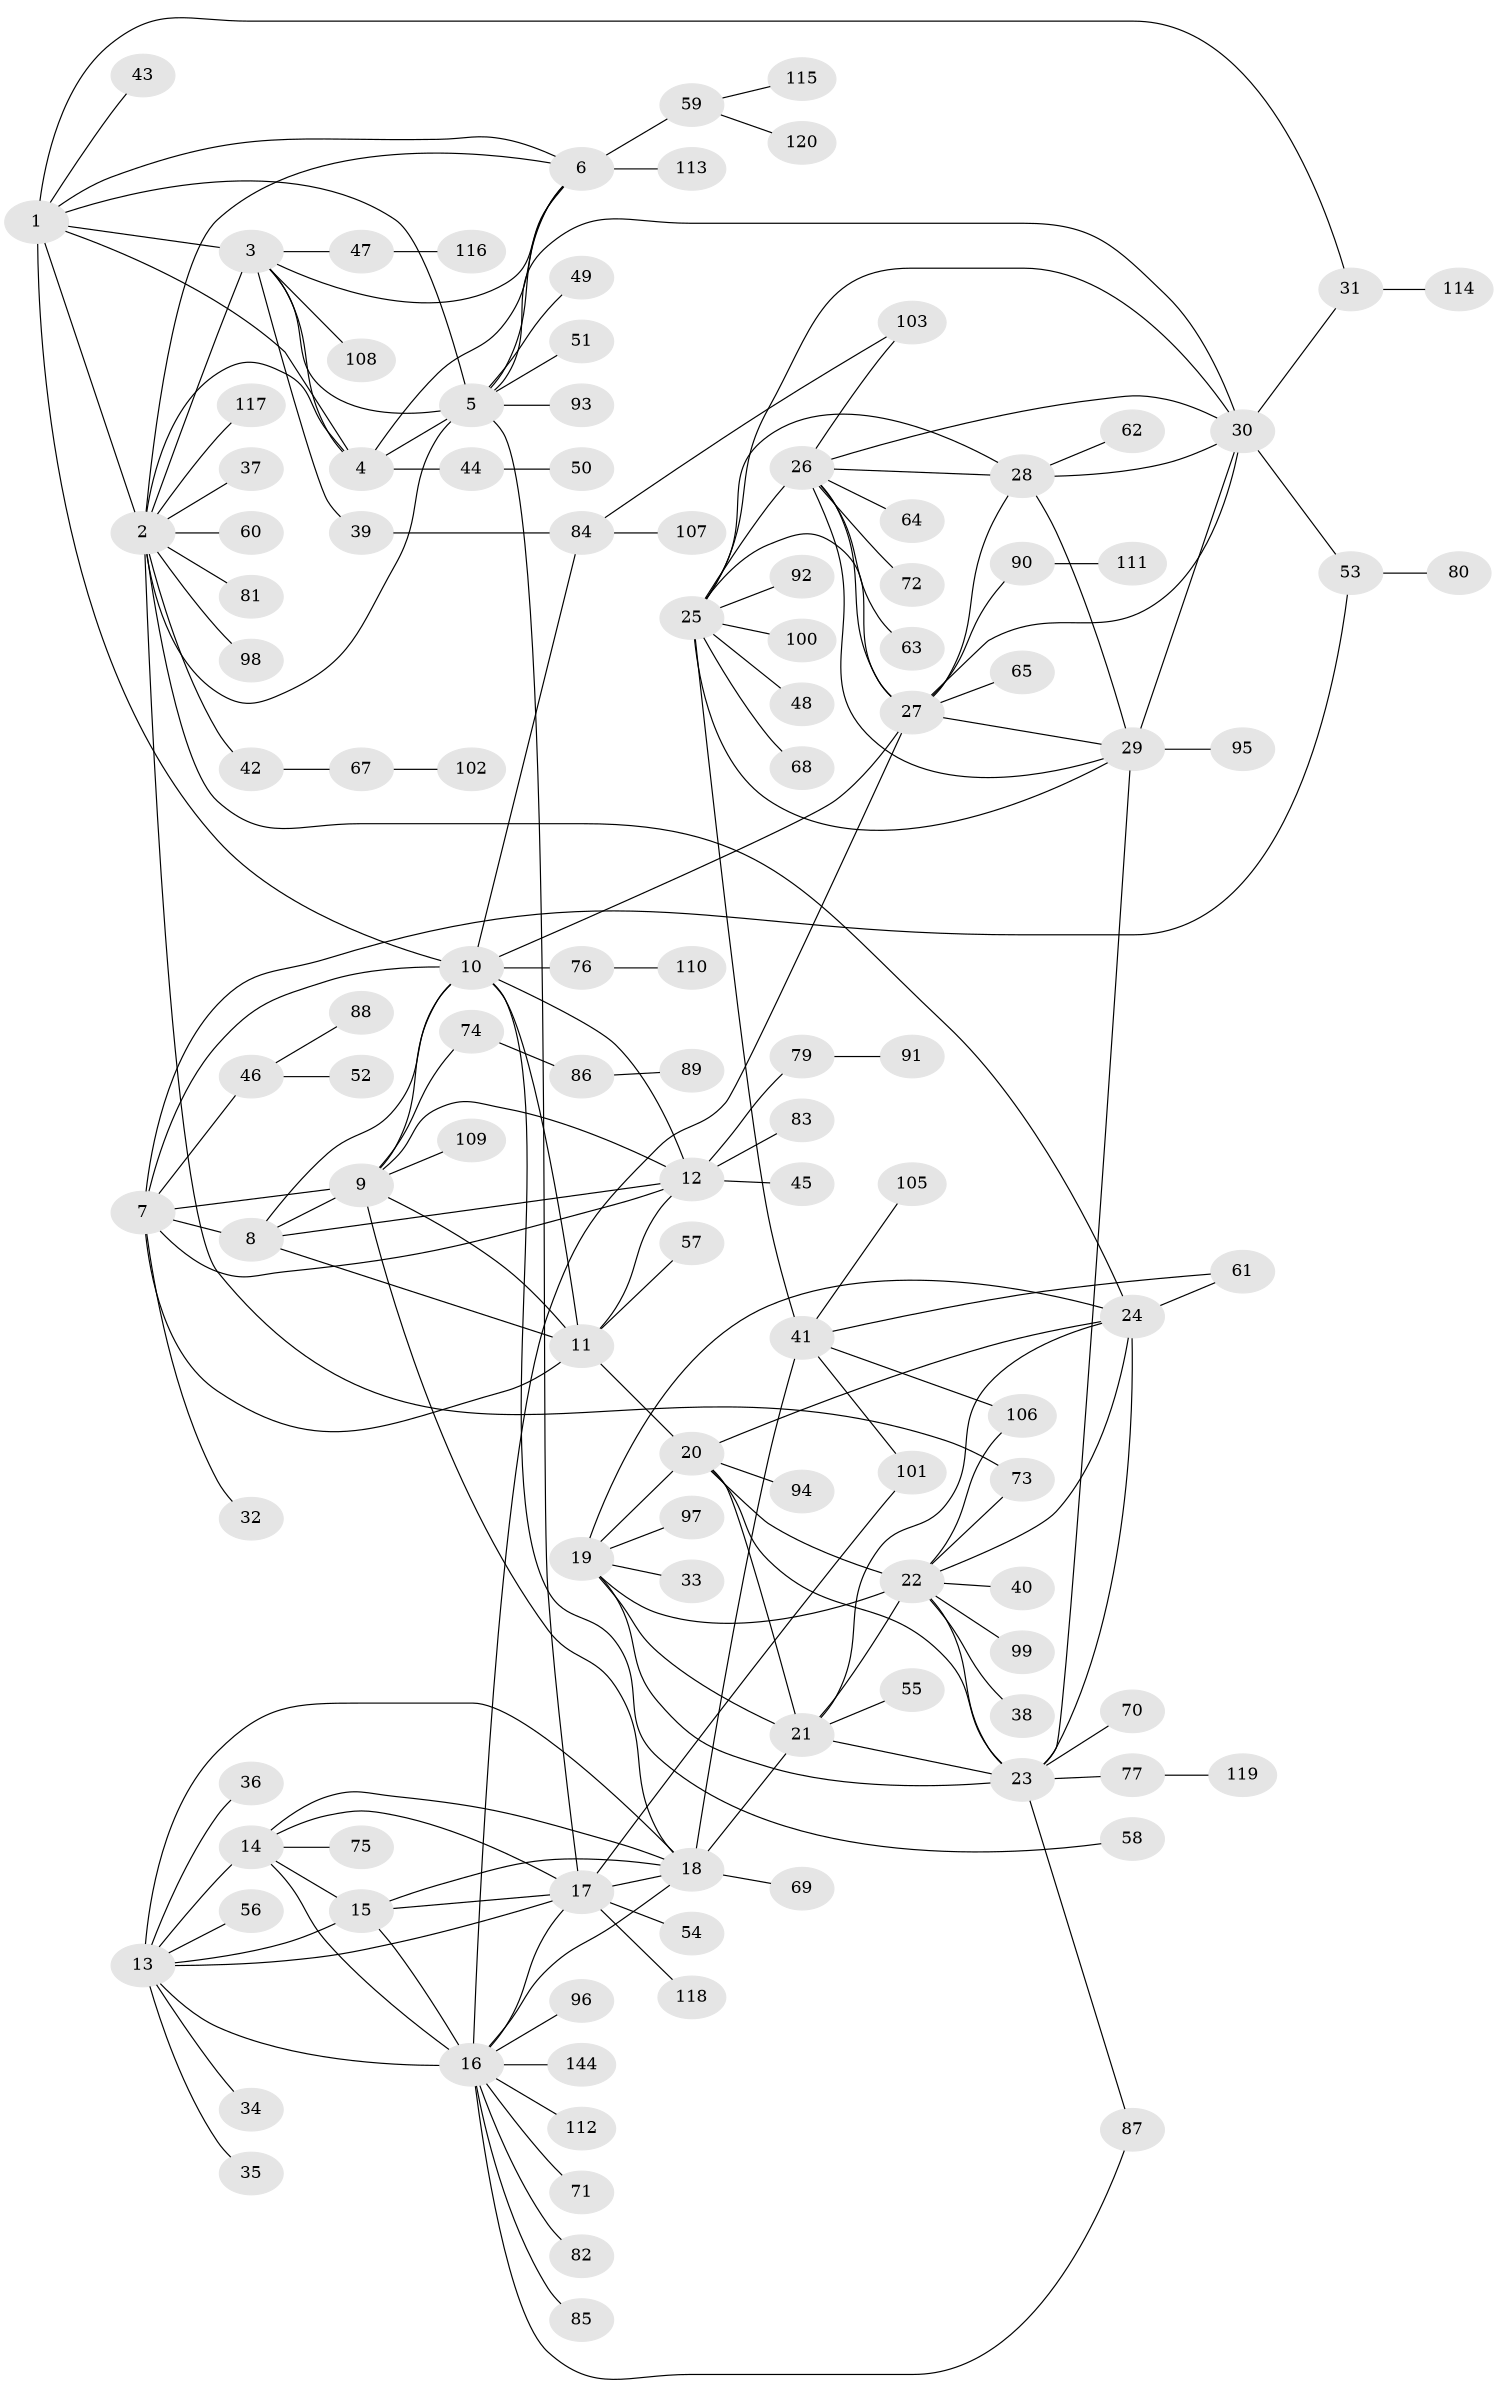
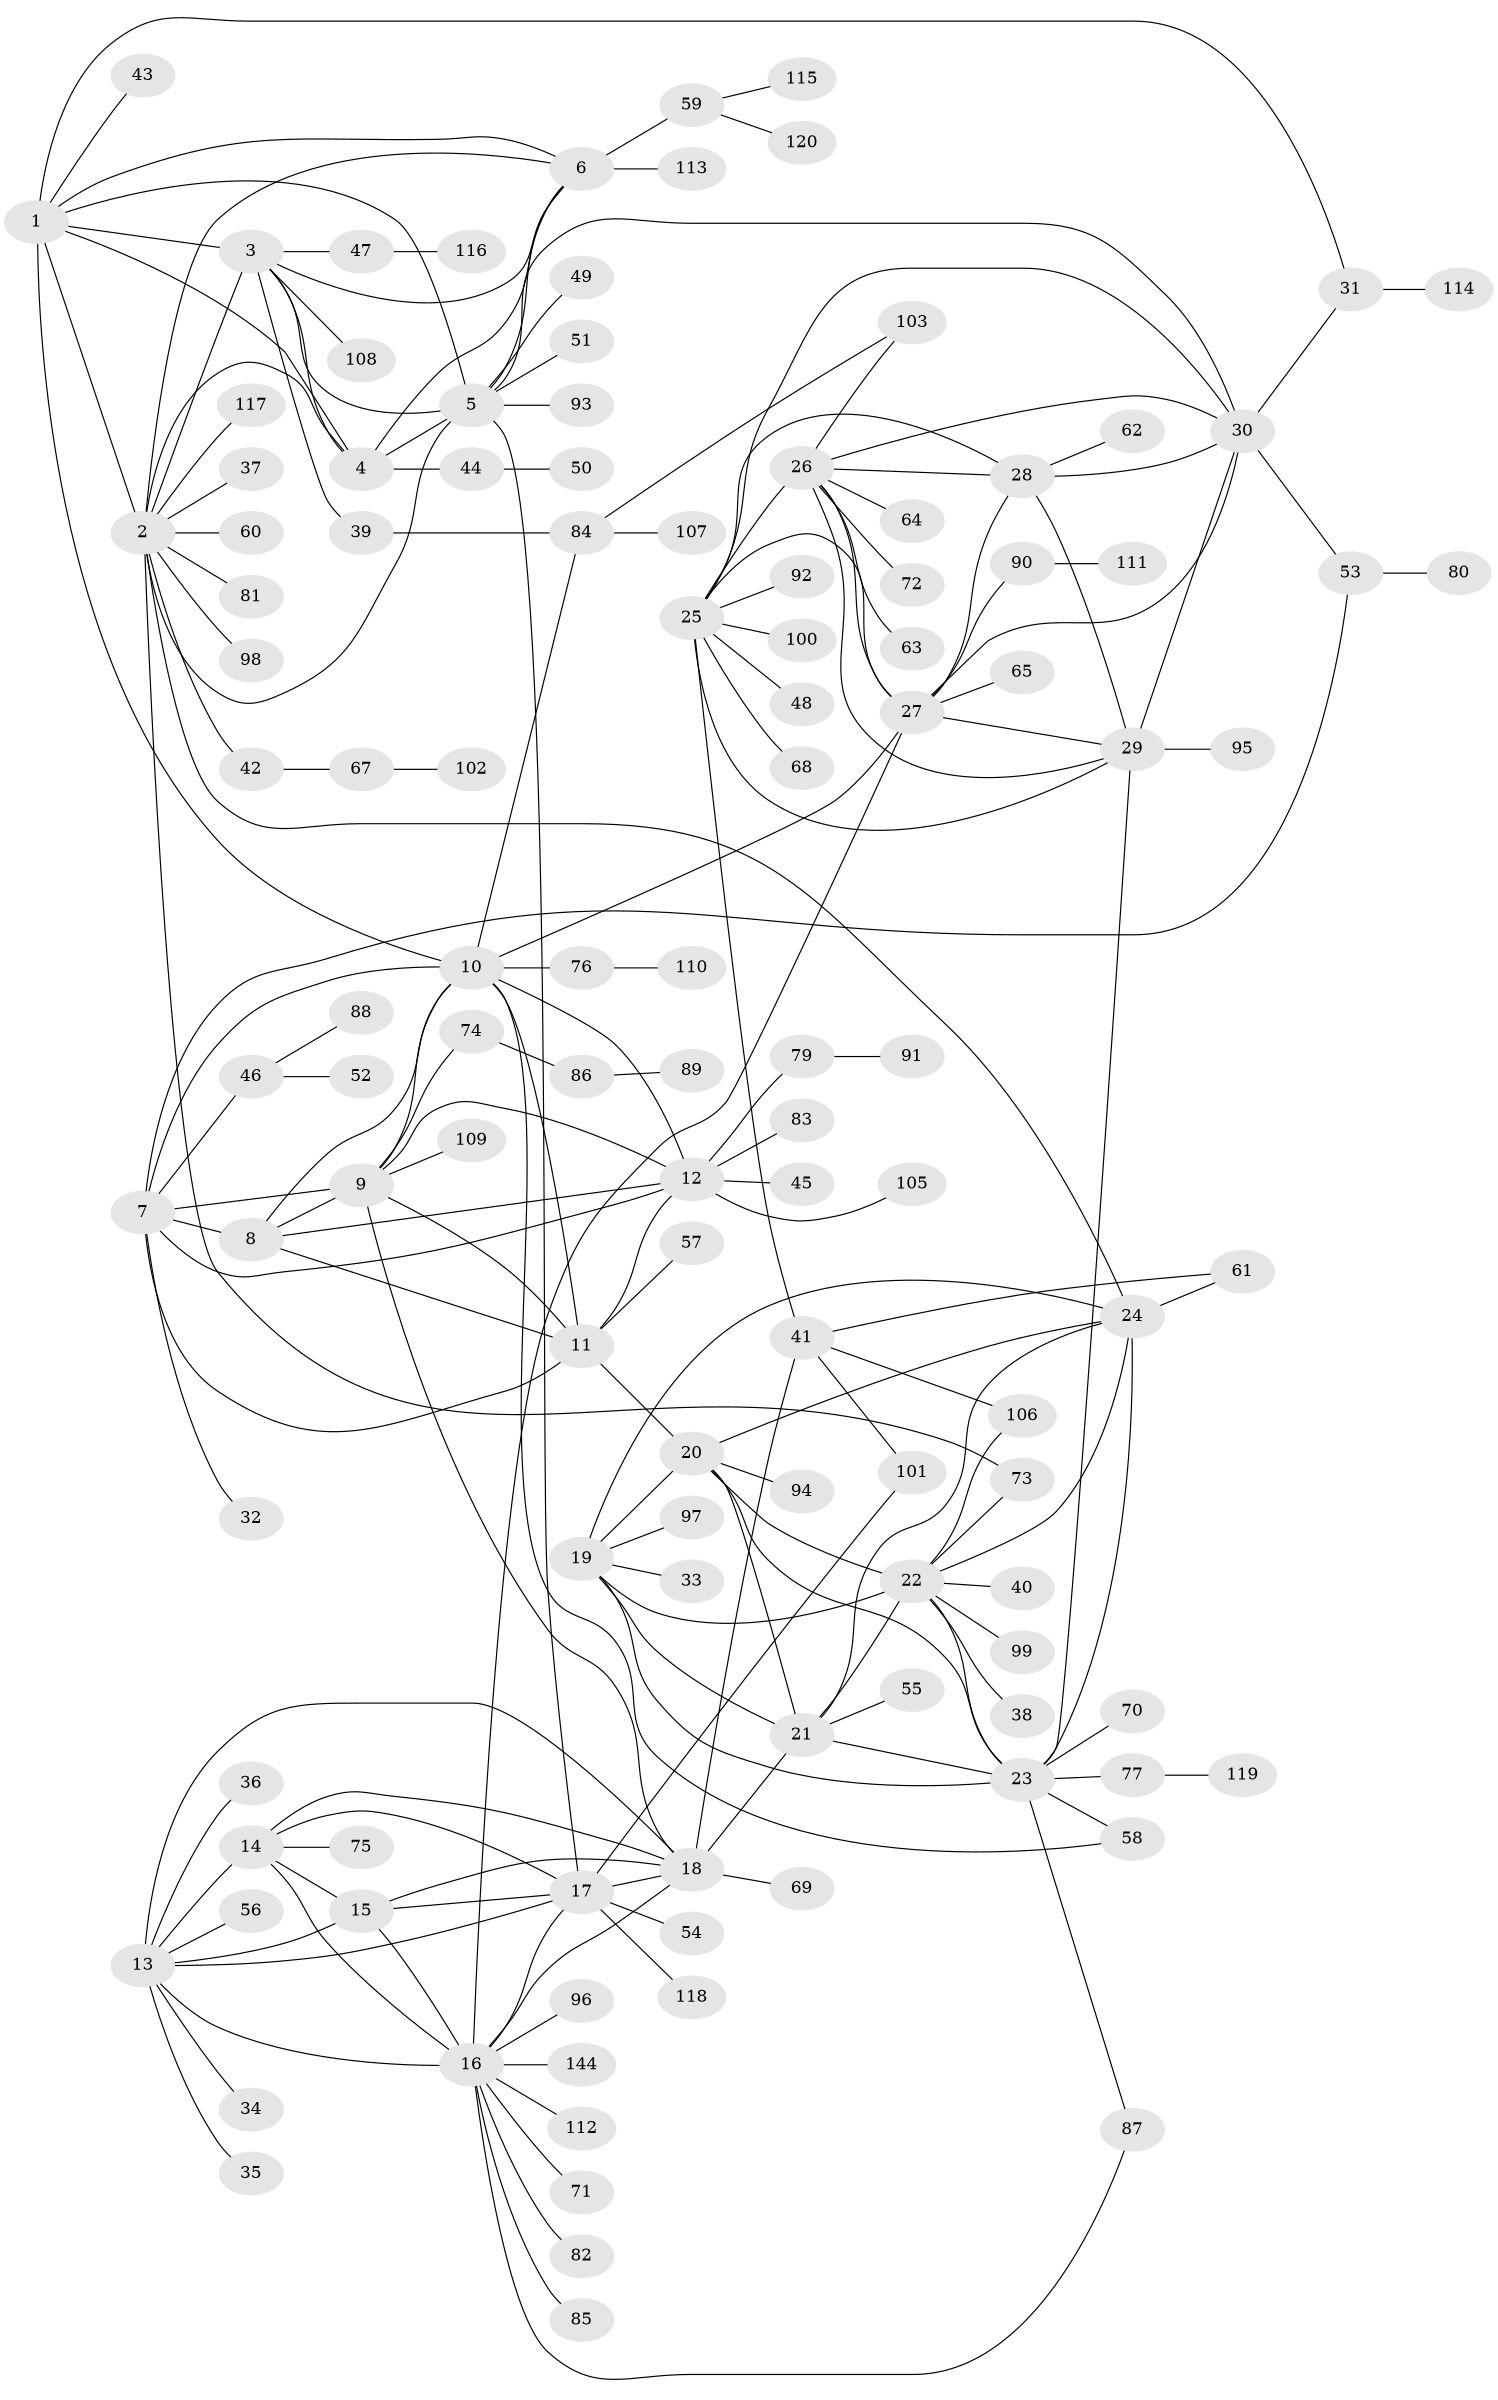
(857, 1261) -> (800, 1221)
none -> (1078, 1810)
